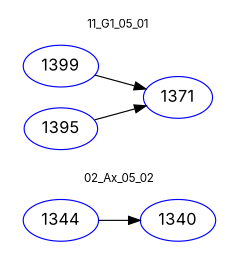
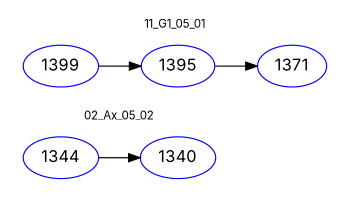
(115, 80) -> (114, 66)
